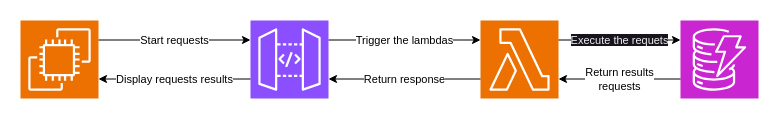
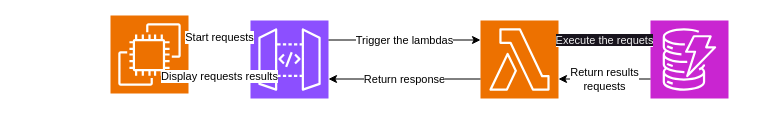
(60, 60) -> (150, 55)
(720, 60) -> (690, 60)
